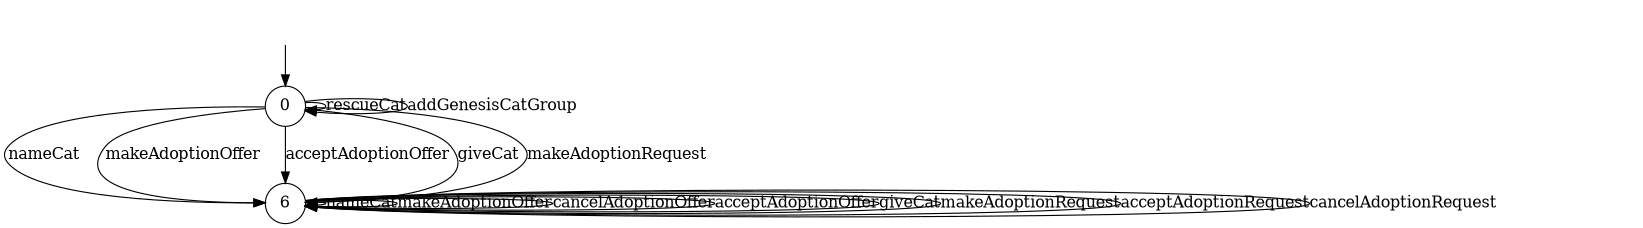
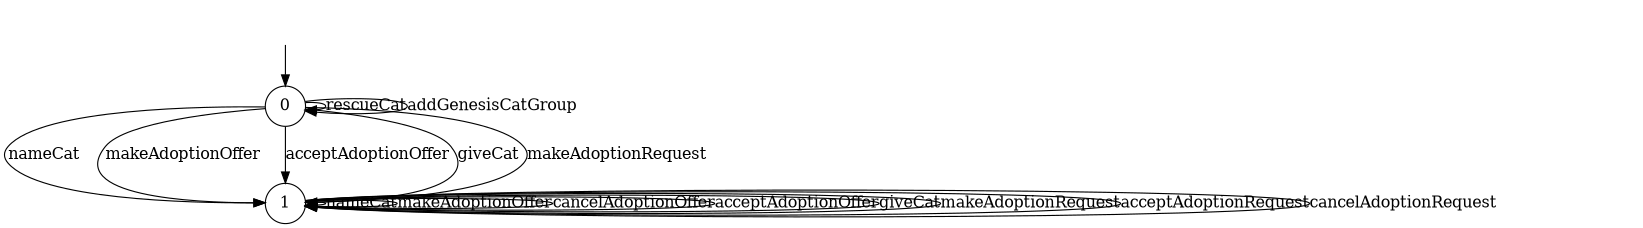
(285, 203) -> (285, 203)
